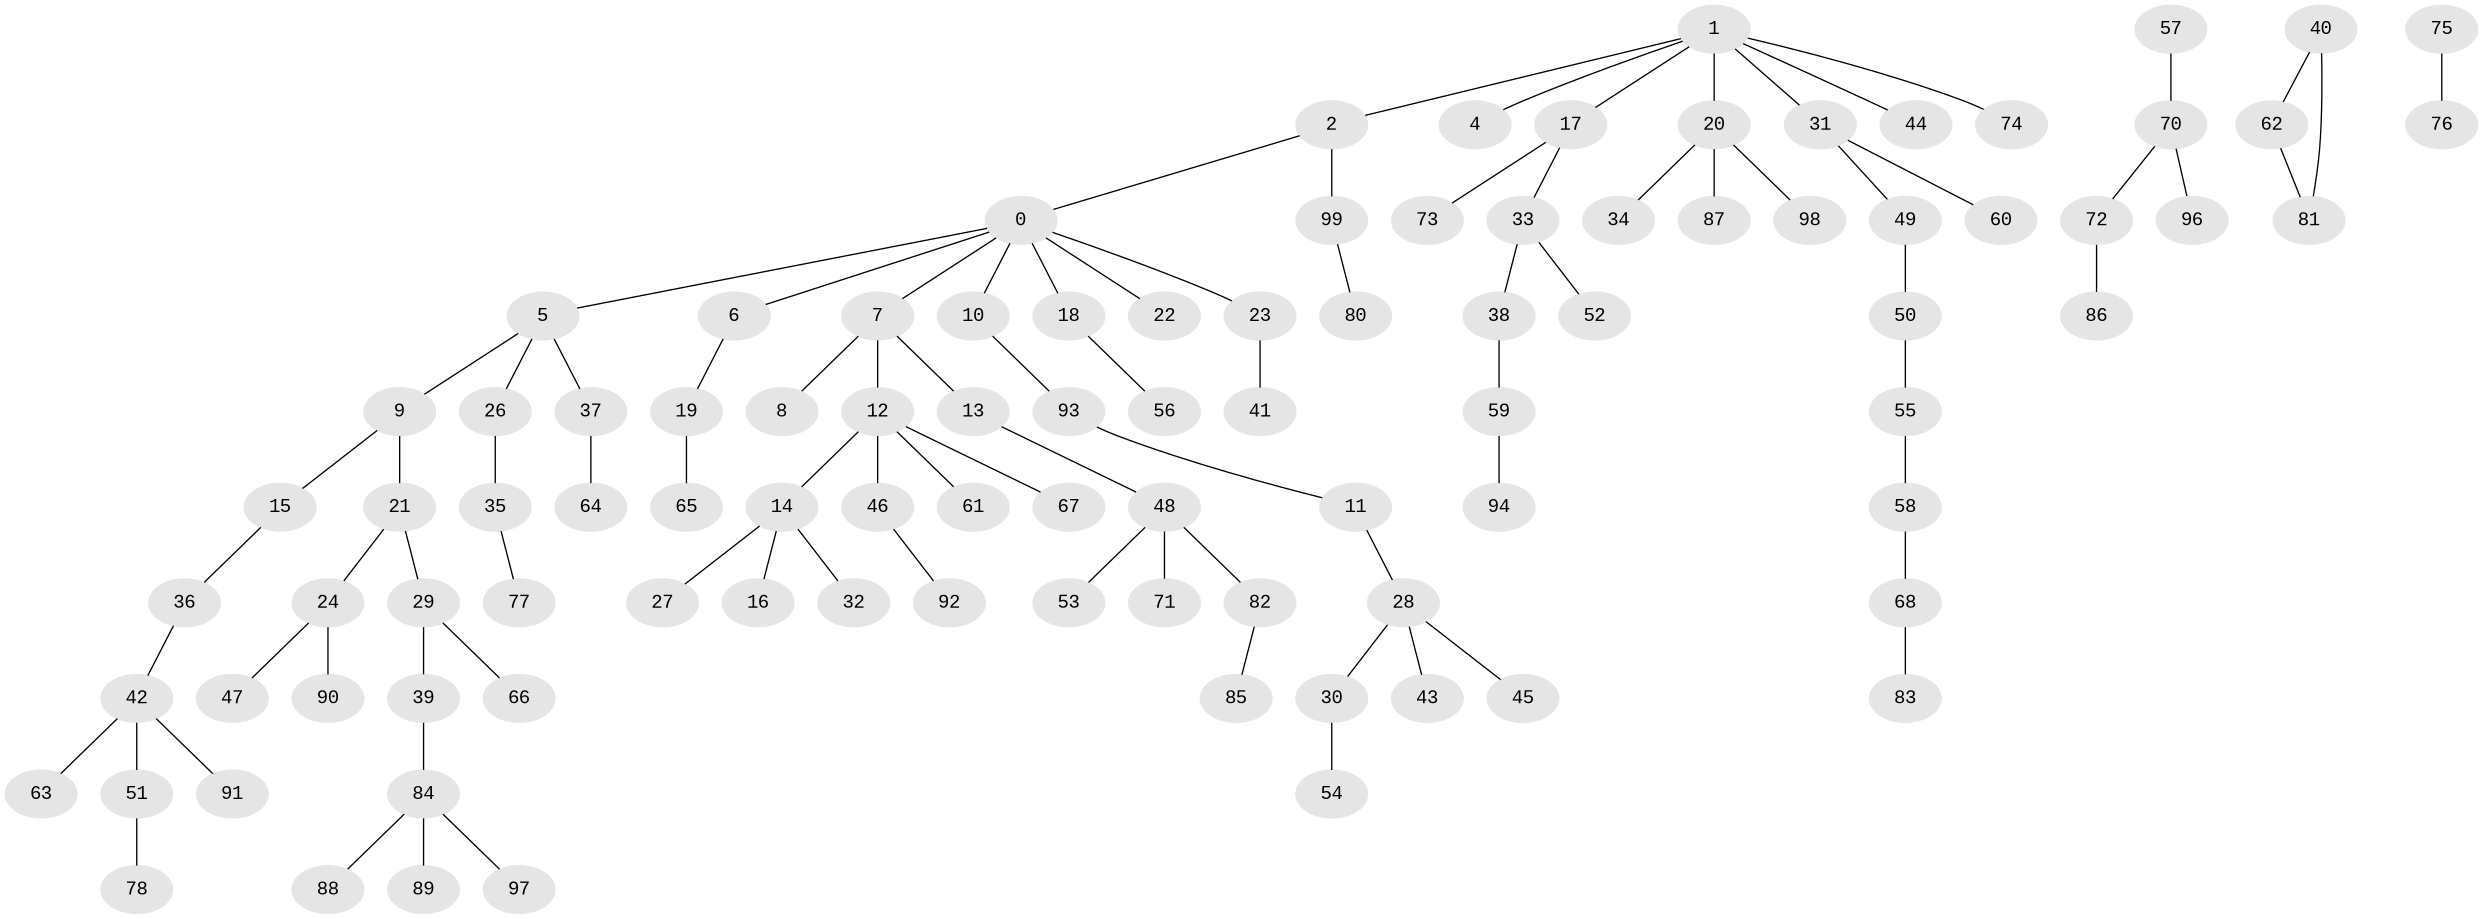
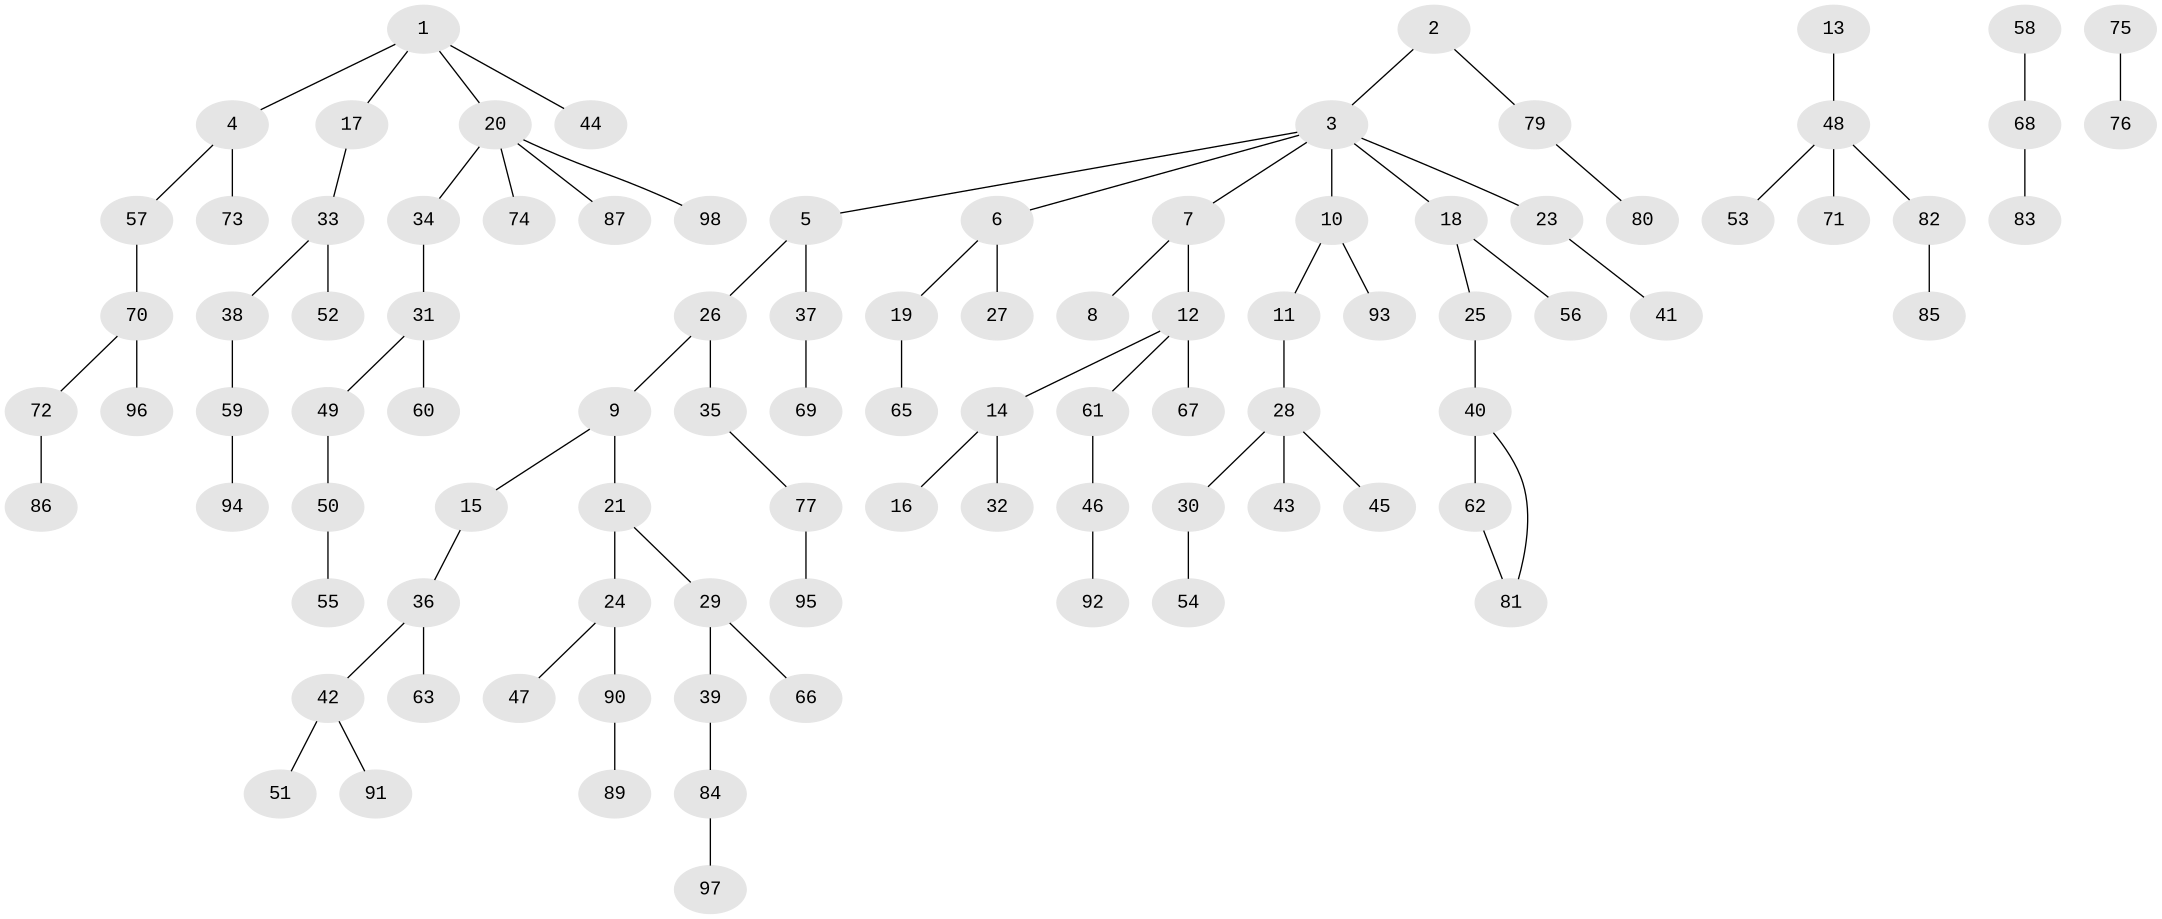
(1867, 69) -> (507, 173)
(1523, 77) -> none
(1767, 77) -> (424, 268)
none -> (185, 172)
(1499, 173) -> (232, 173)
(1021, 220) -> (1332, 125)
(1332, 220) -> (1535, 125)
(1164, 316) -> none
none -> (1475, 316)
(471, 364) -> (663, 364)
(925, 364) -> none
(878, 460) -> (1093, 460)
(1905, 460) -> none
(1208, 466) -> (1308, 268)
(591, 507) -> (806, 412)
(722, 555) -> (997, 268)
none -> (806, 603)
(89, 746) -> (424, 651)
(424, 842) -> (615, 746)
(137, 890) -> none
(328, 890) -> none
